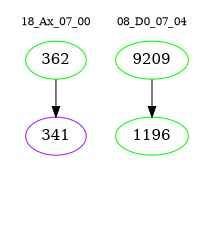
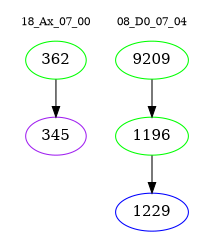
(56, 136) -> (56, 136)
none -> (152, 212)
